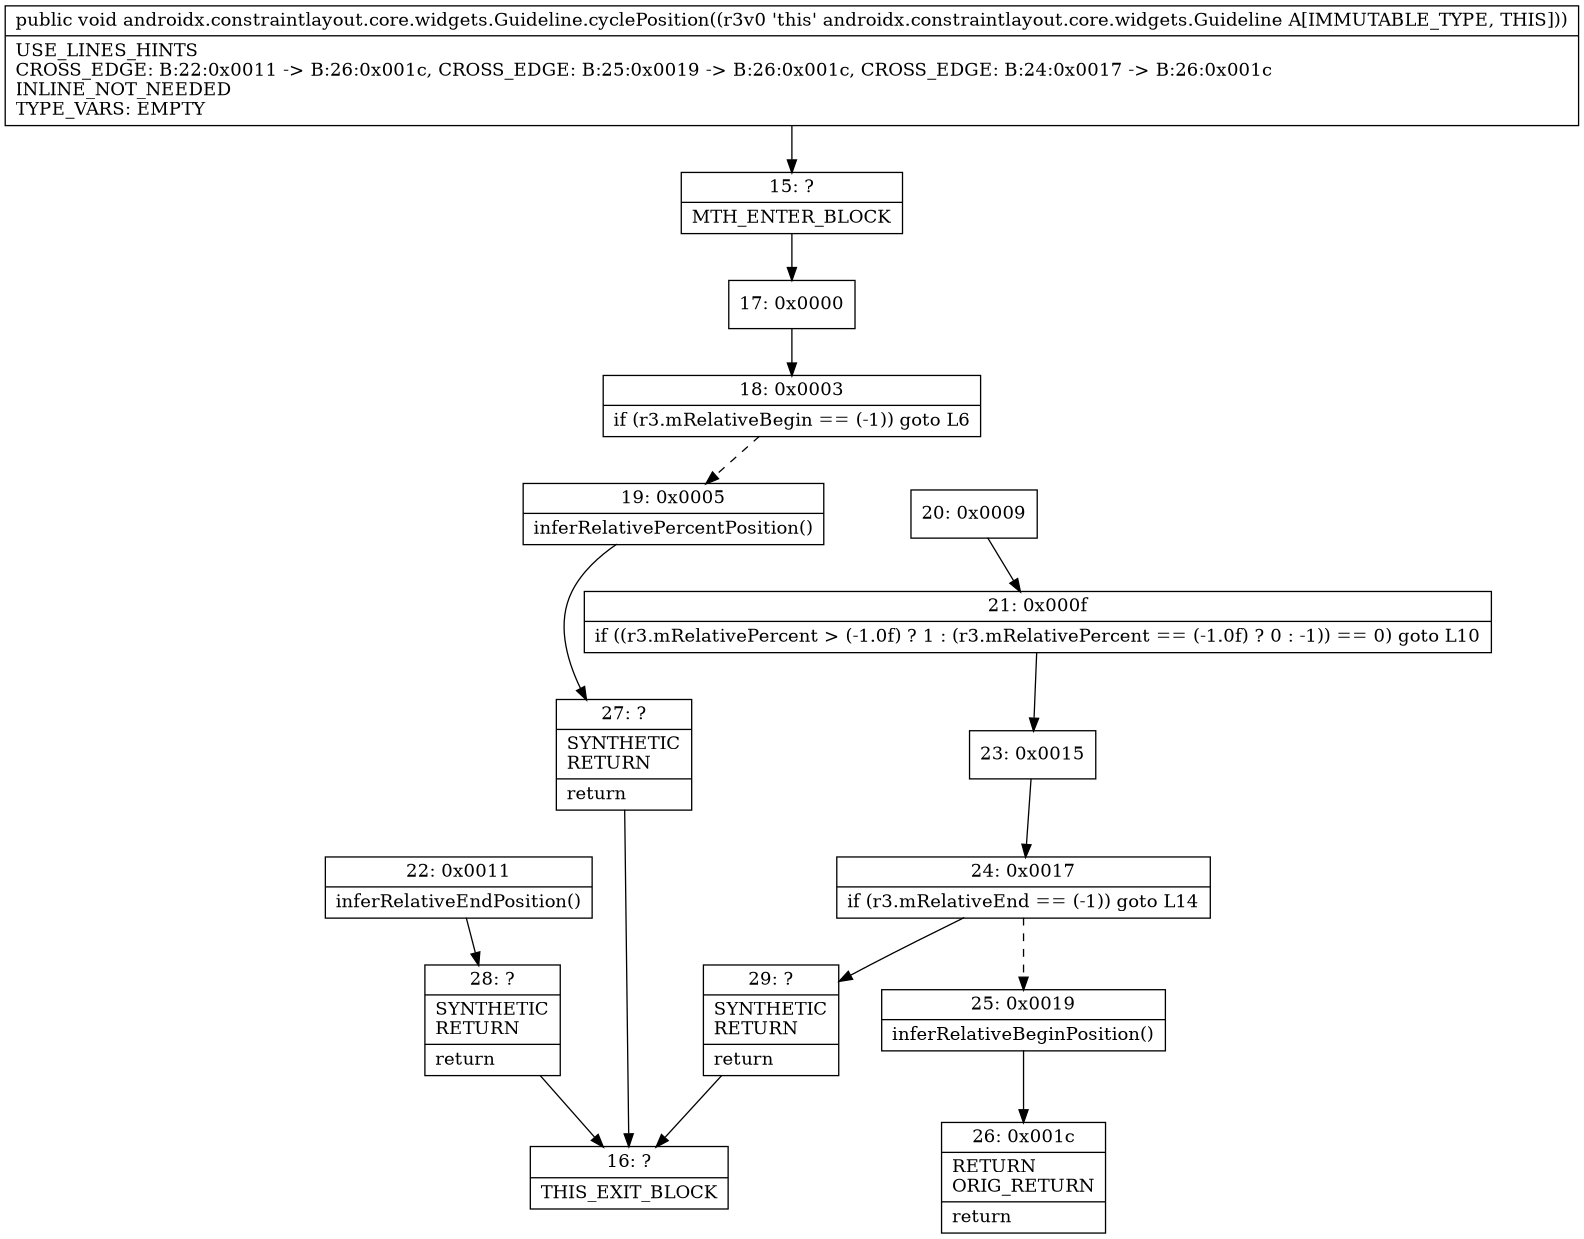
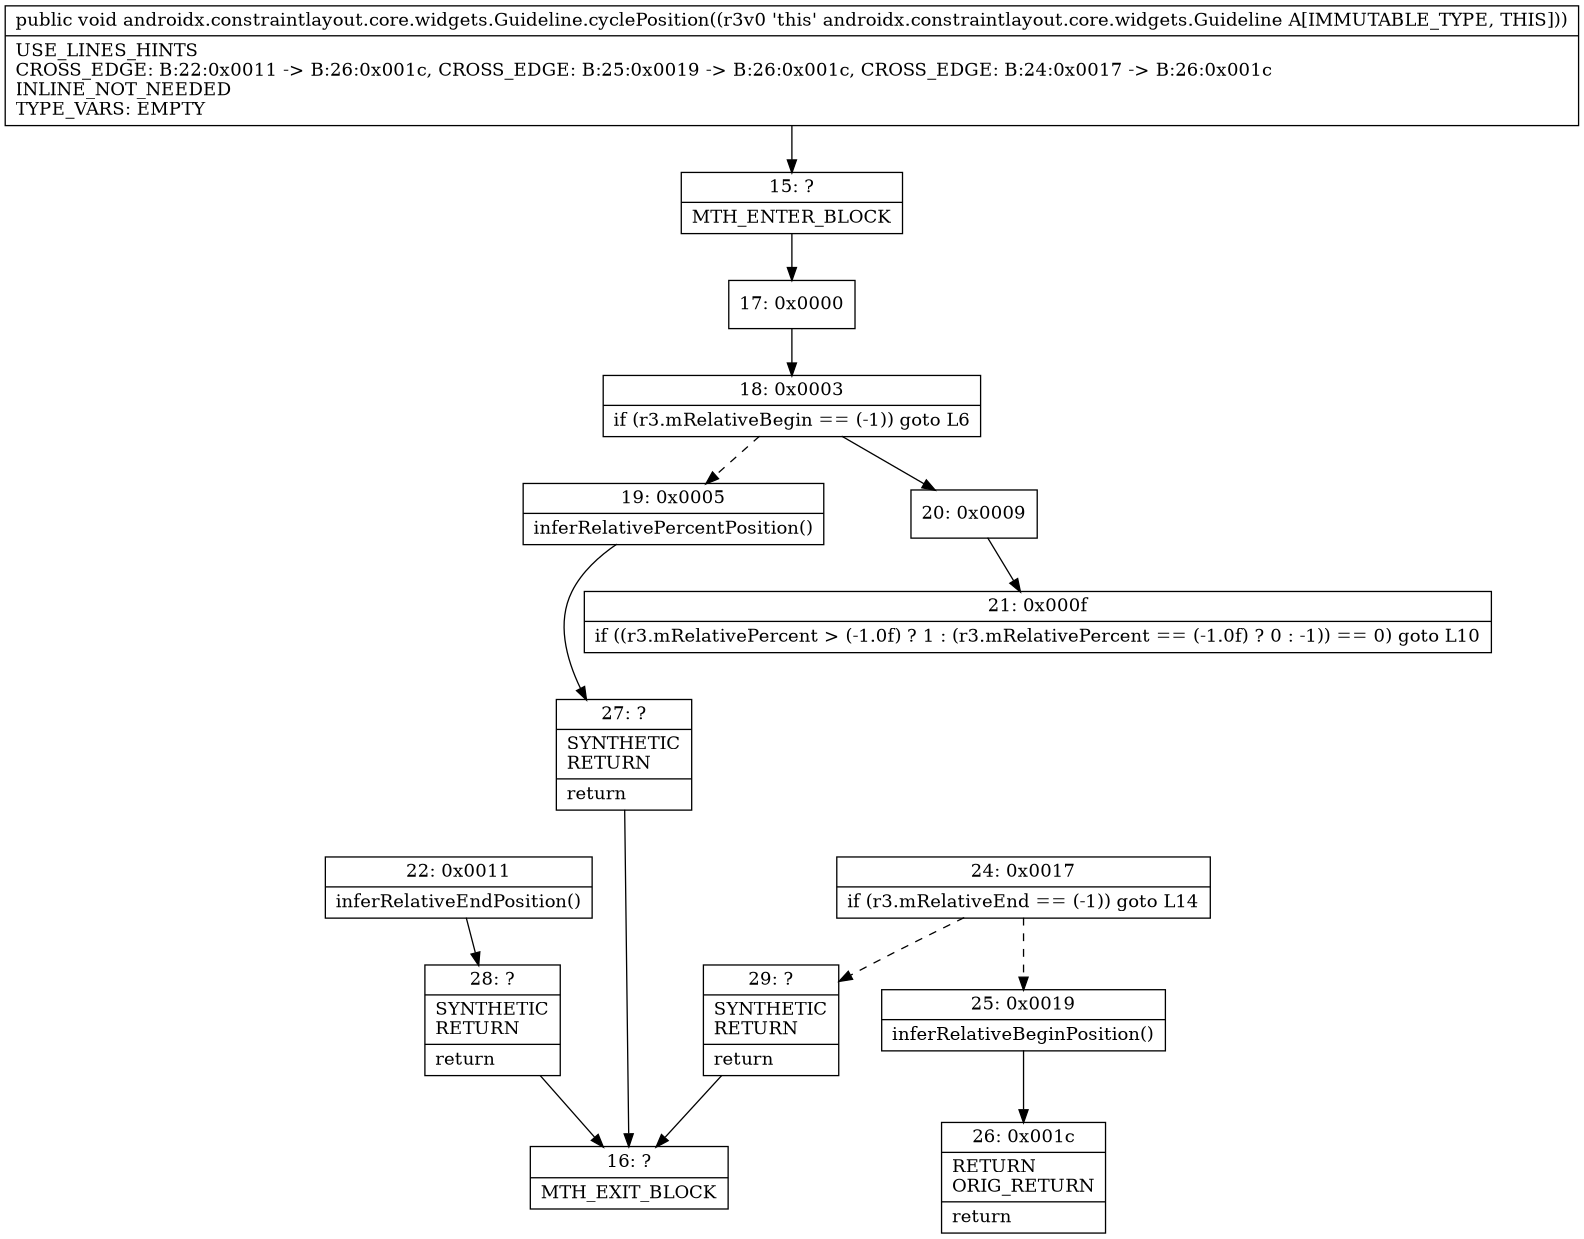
none -> (883, 460)
(1033, 755) -> none
(907, 946) -> (907, 946)
(629, 1193) -> (629, 1193)
